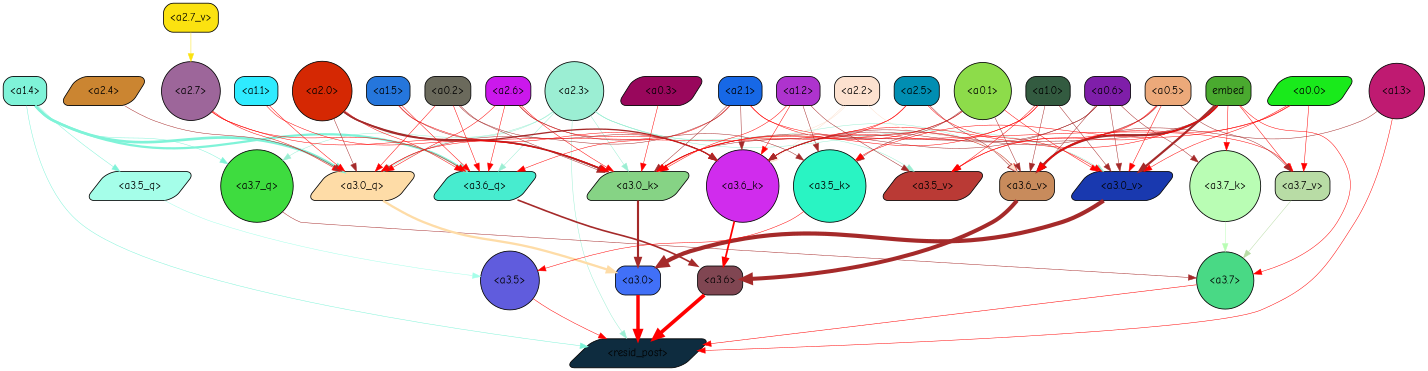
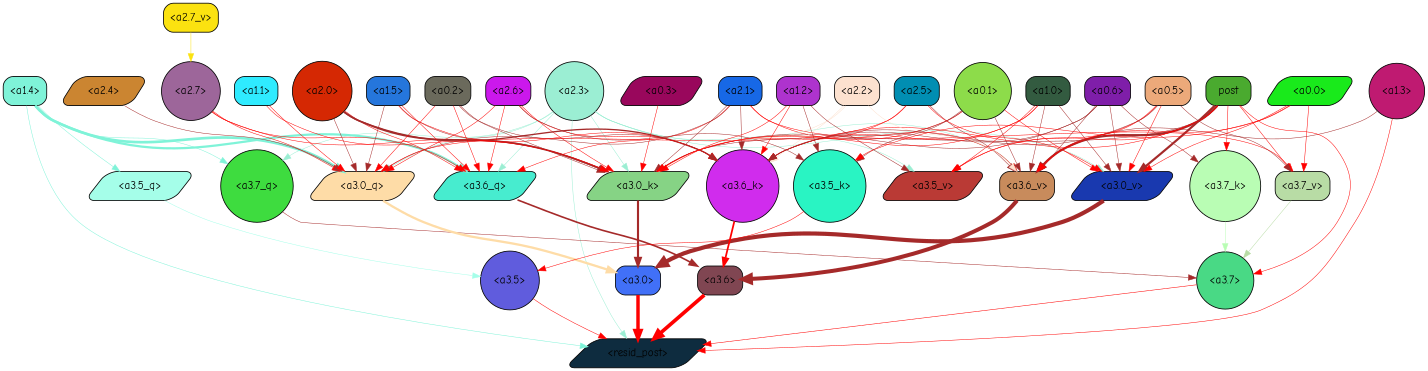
(1228, 91) -> (1228, 91)
none -> (380, 122)
